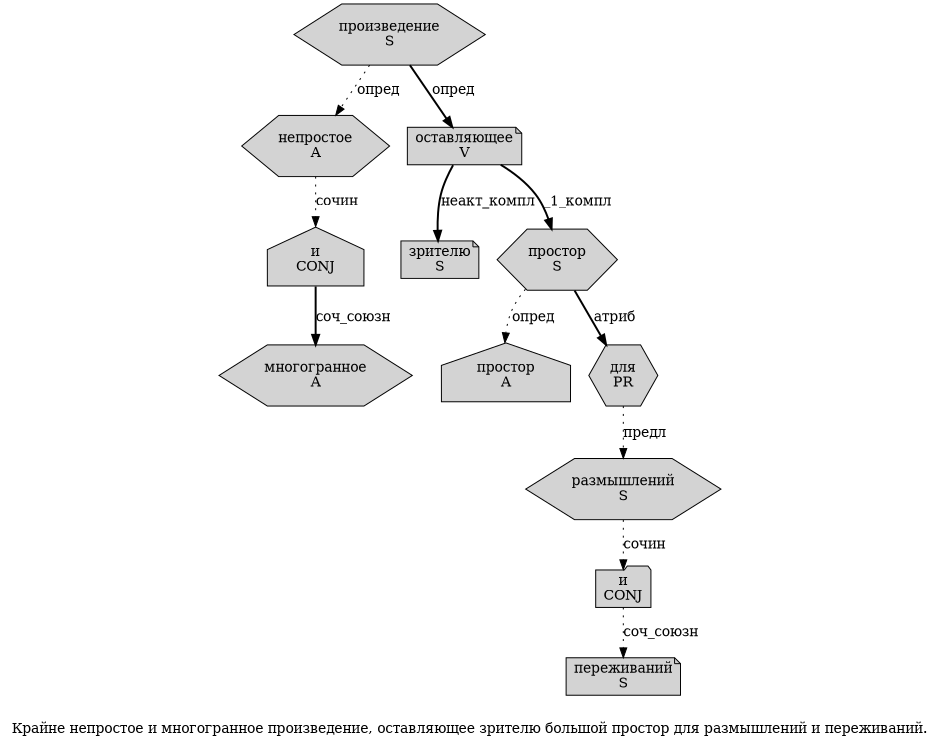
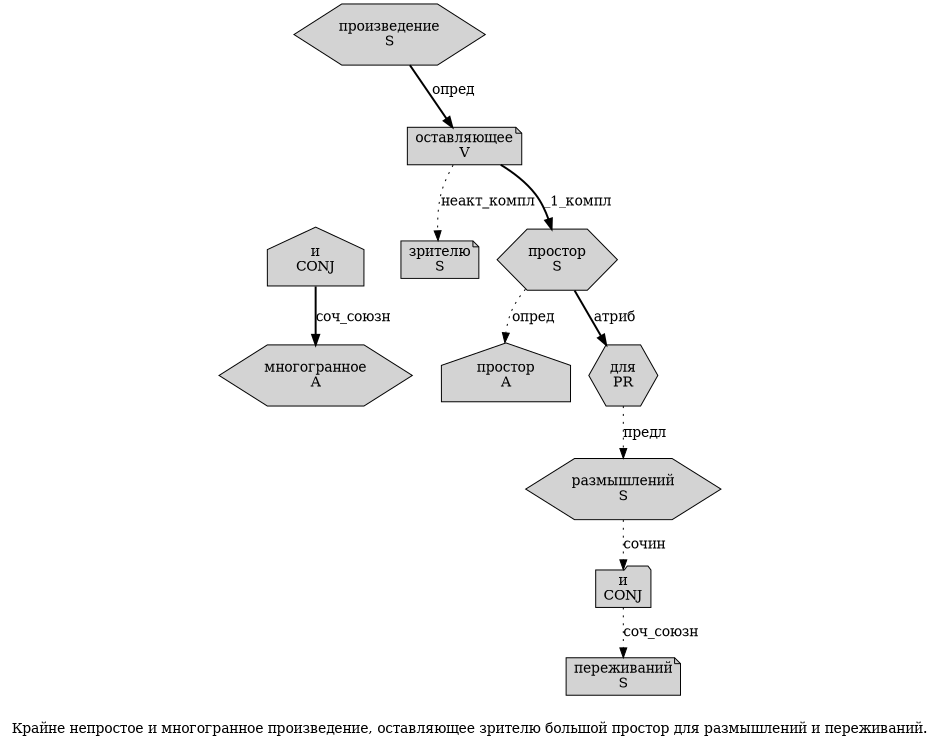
(316, 146) -> none
(440, 197) -> (440, 197)
